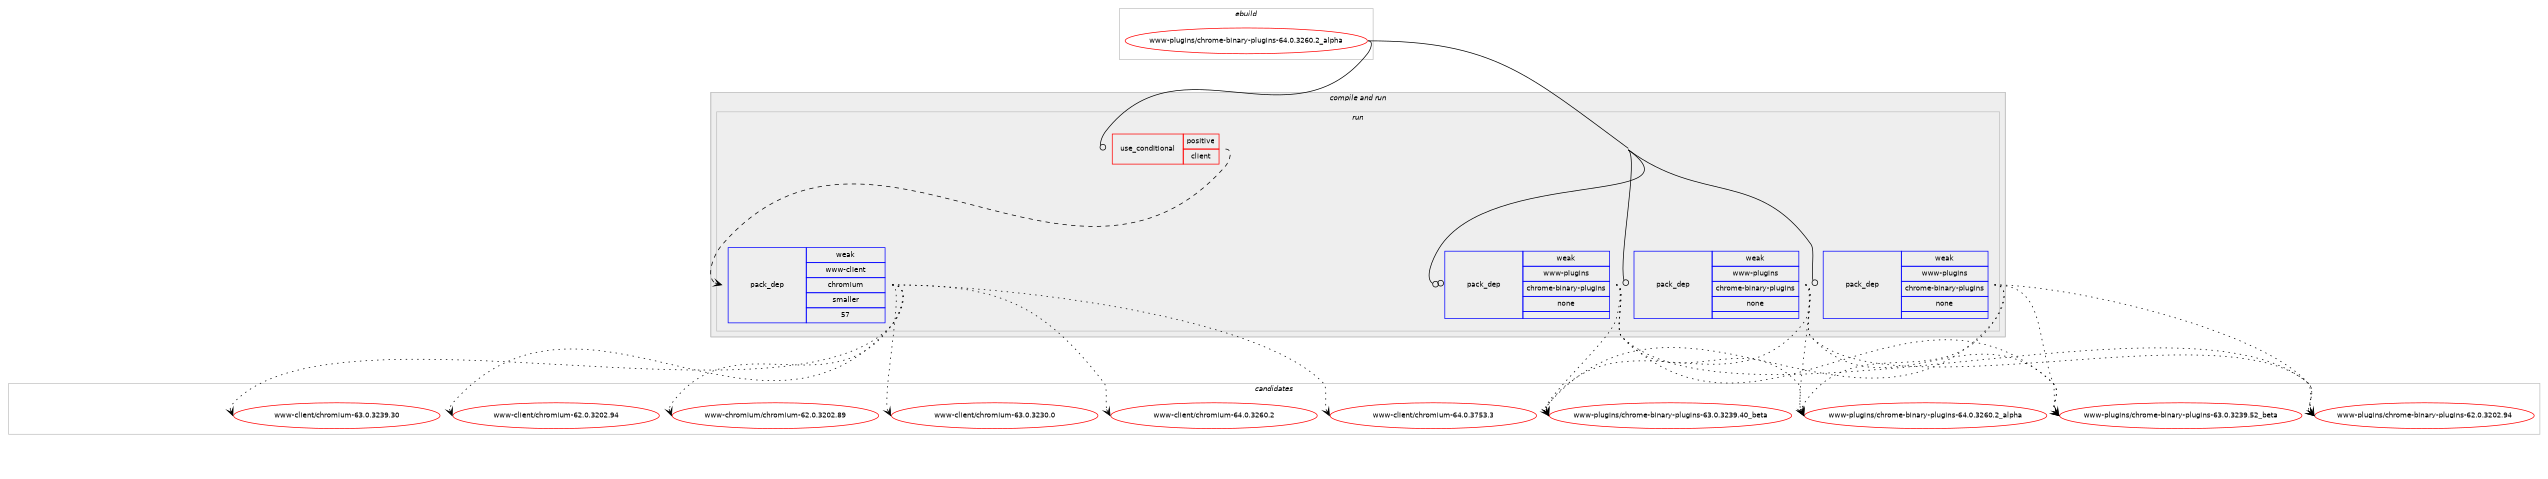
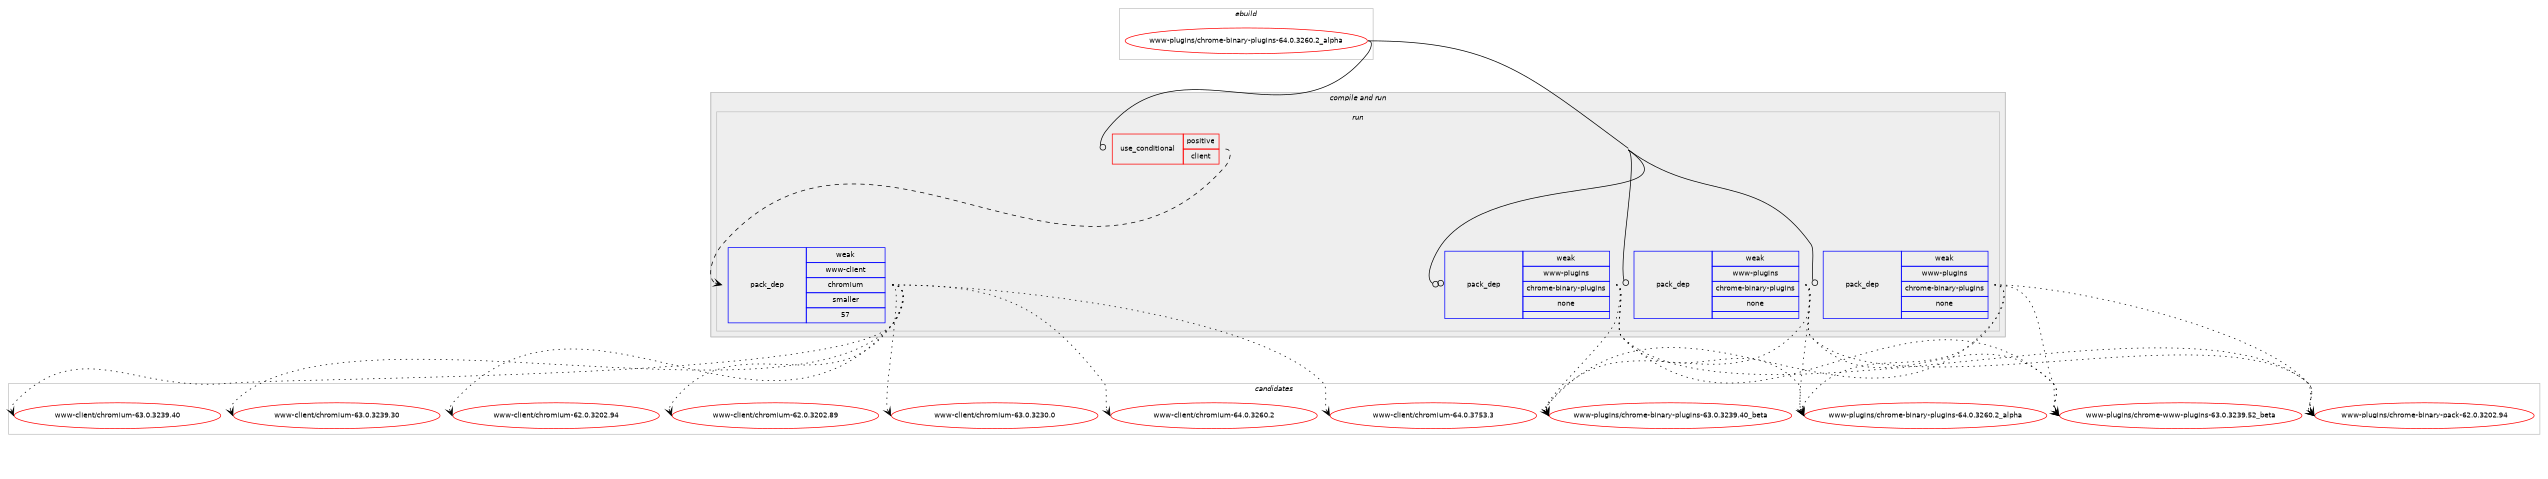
none -> (118, 416)
(775, 416) -> (775, 416)
(2181, 416) -> (2181, 416)
(2424, 416) -> (2424, 416)
